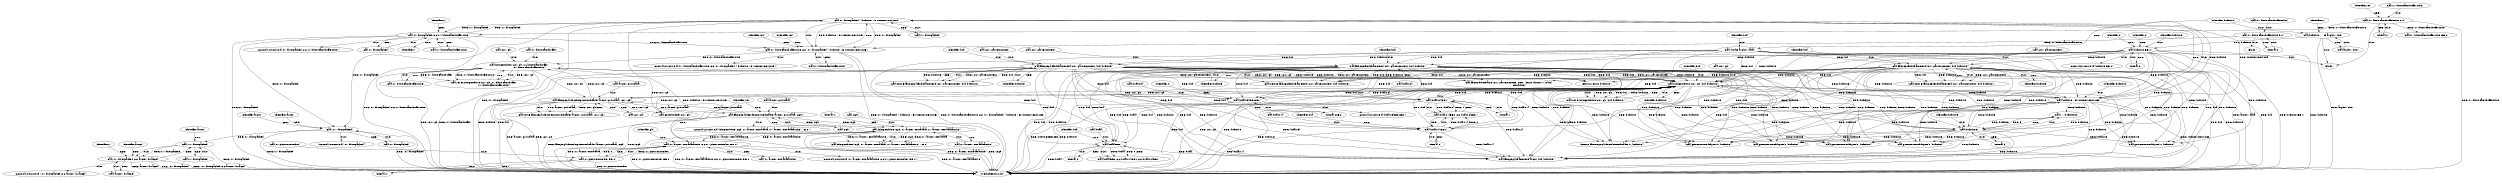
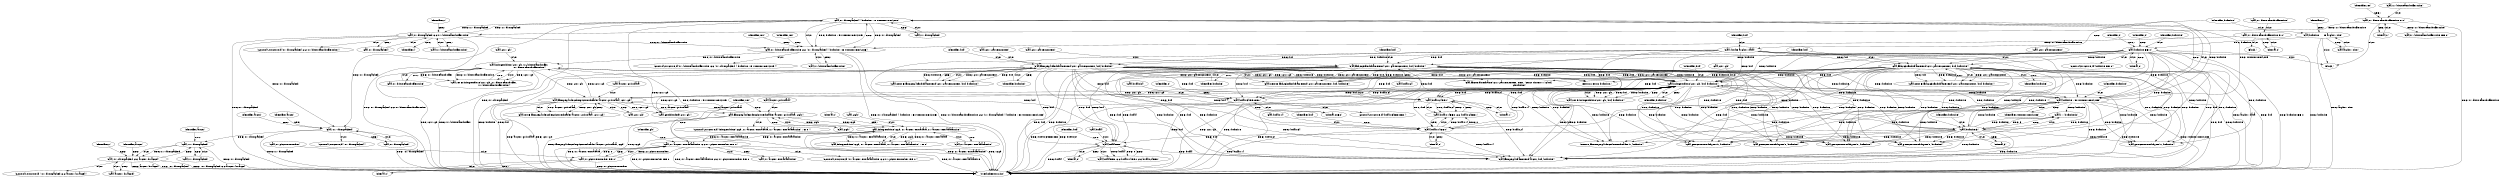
(541, 50) -> none
(1347, 100) -> (1540, 133)
none -> (2021, 115)
